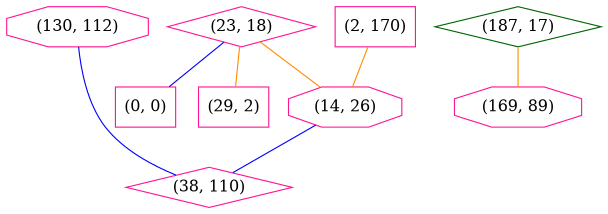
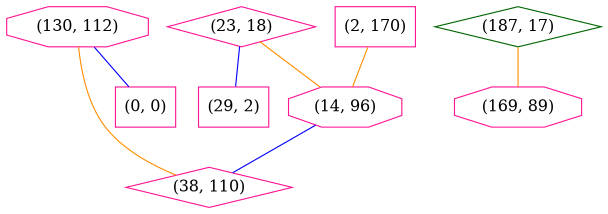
(197, 64) -> (112, 67)
(238, 66) -> (238, 66)
(345, 107) -> (345, 107)
(106, 127) -> (106, 127)
